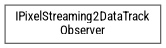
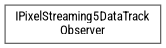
(83, 24) -> (83, 24)
